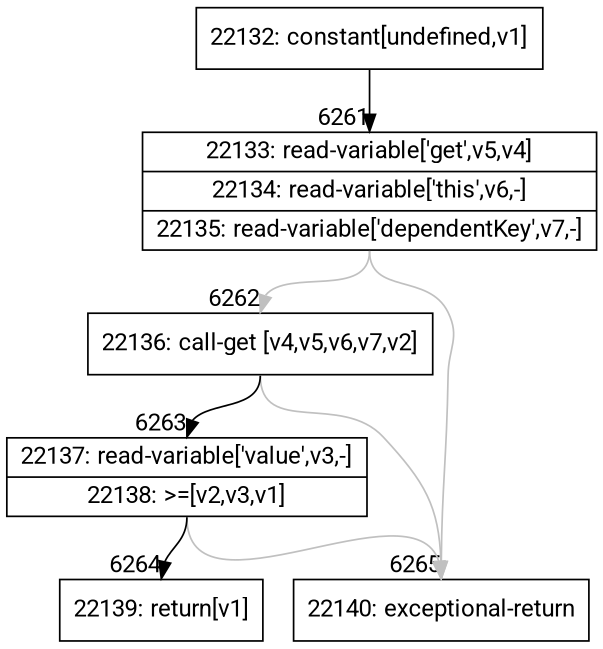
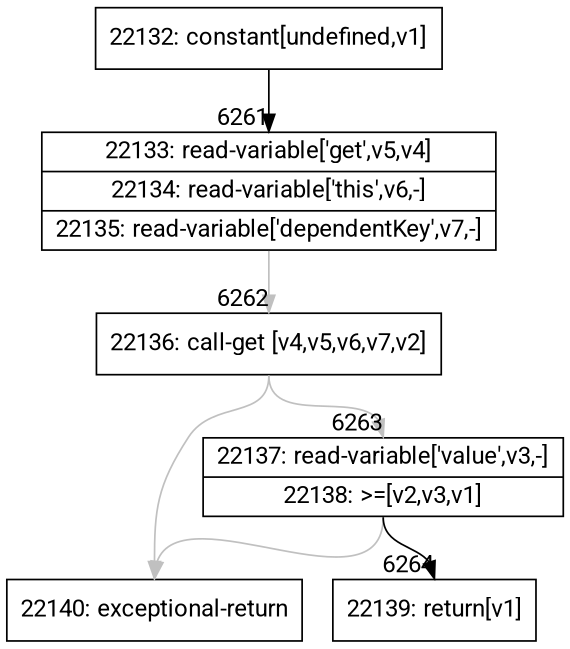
(448, 383) -> none
(232, 404) -> (317, 406)
